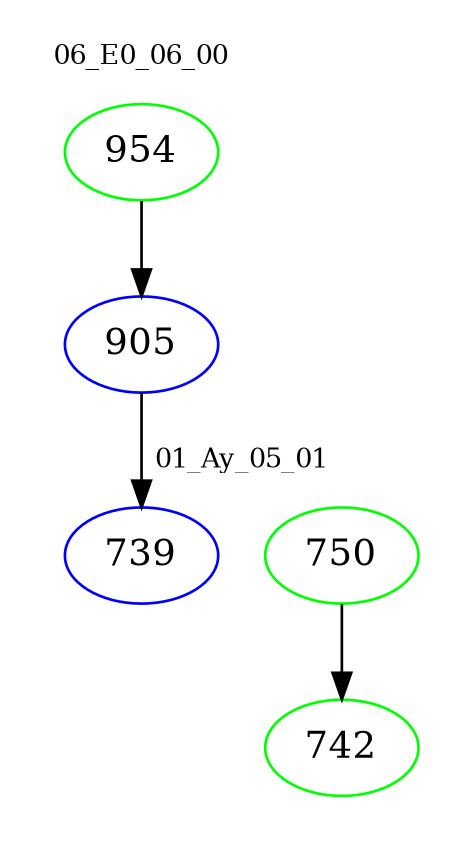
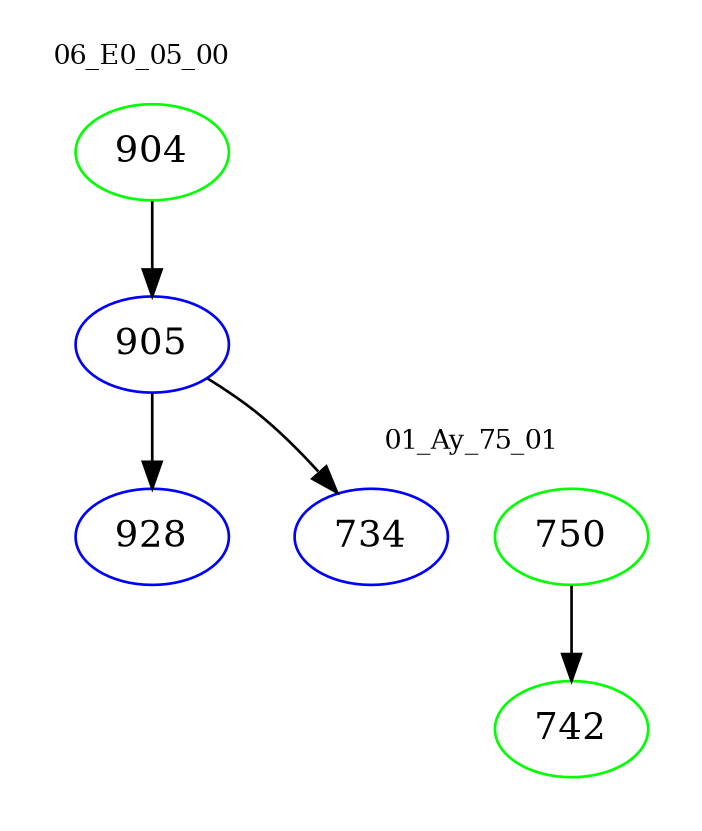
(142, 57) -> (142, 57)
(142, 152) -> (152, 152)
(242, 461) -> (471, 442)
none -> (152, 537)
(142, 556) -> (371, 537)
